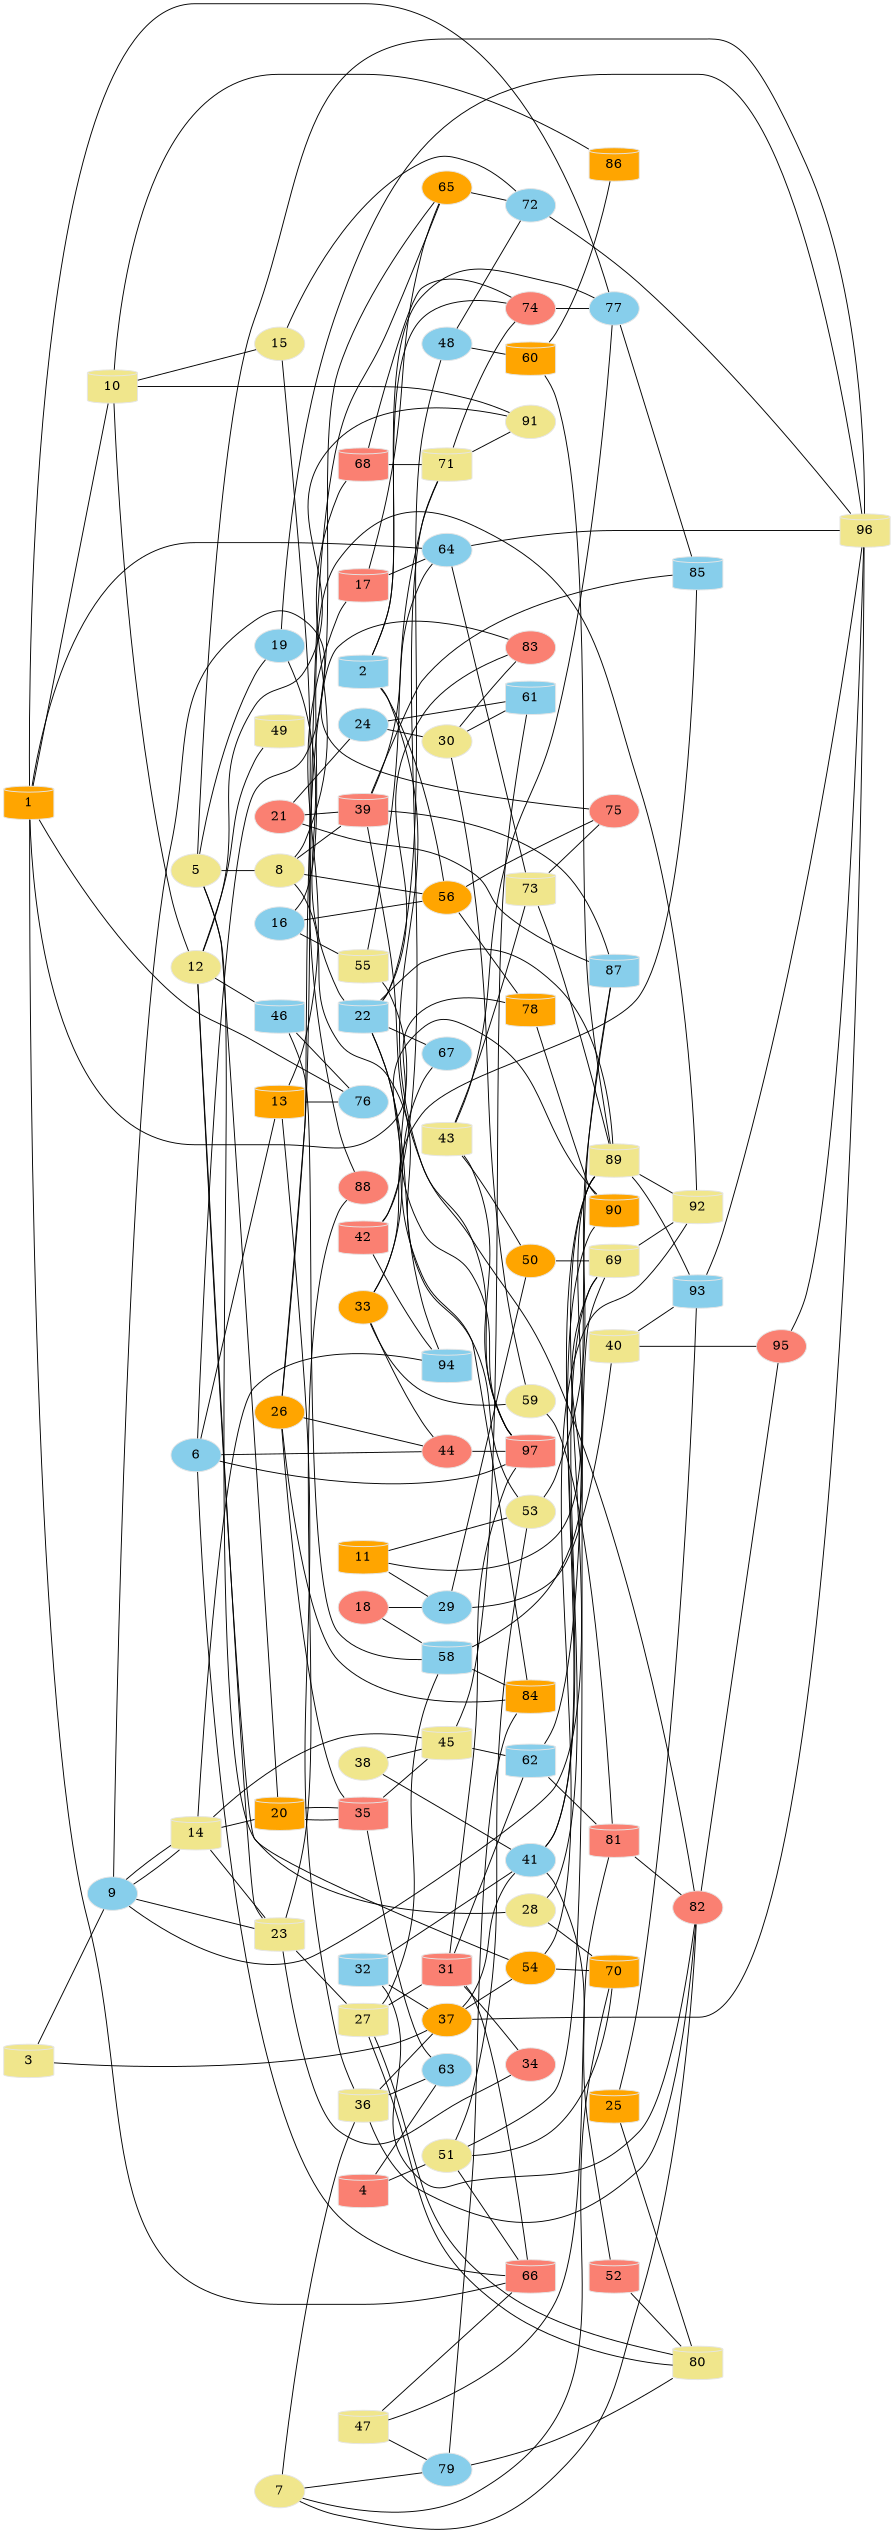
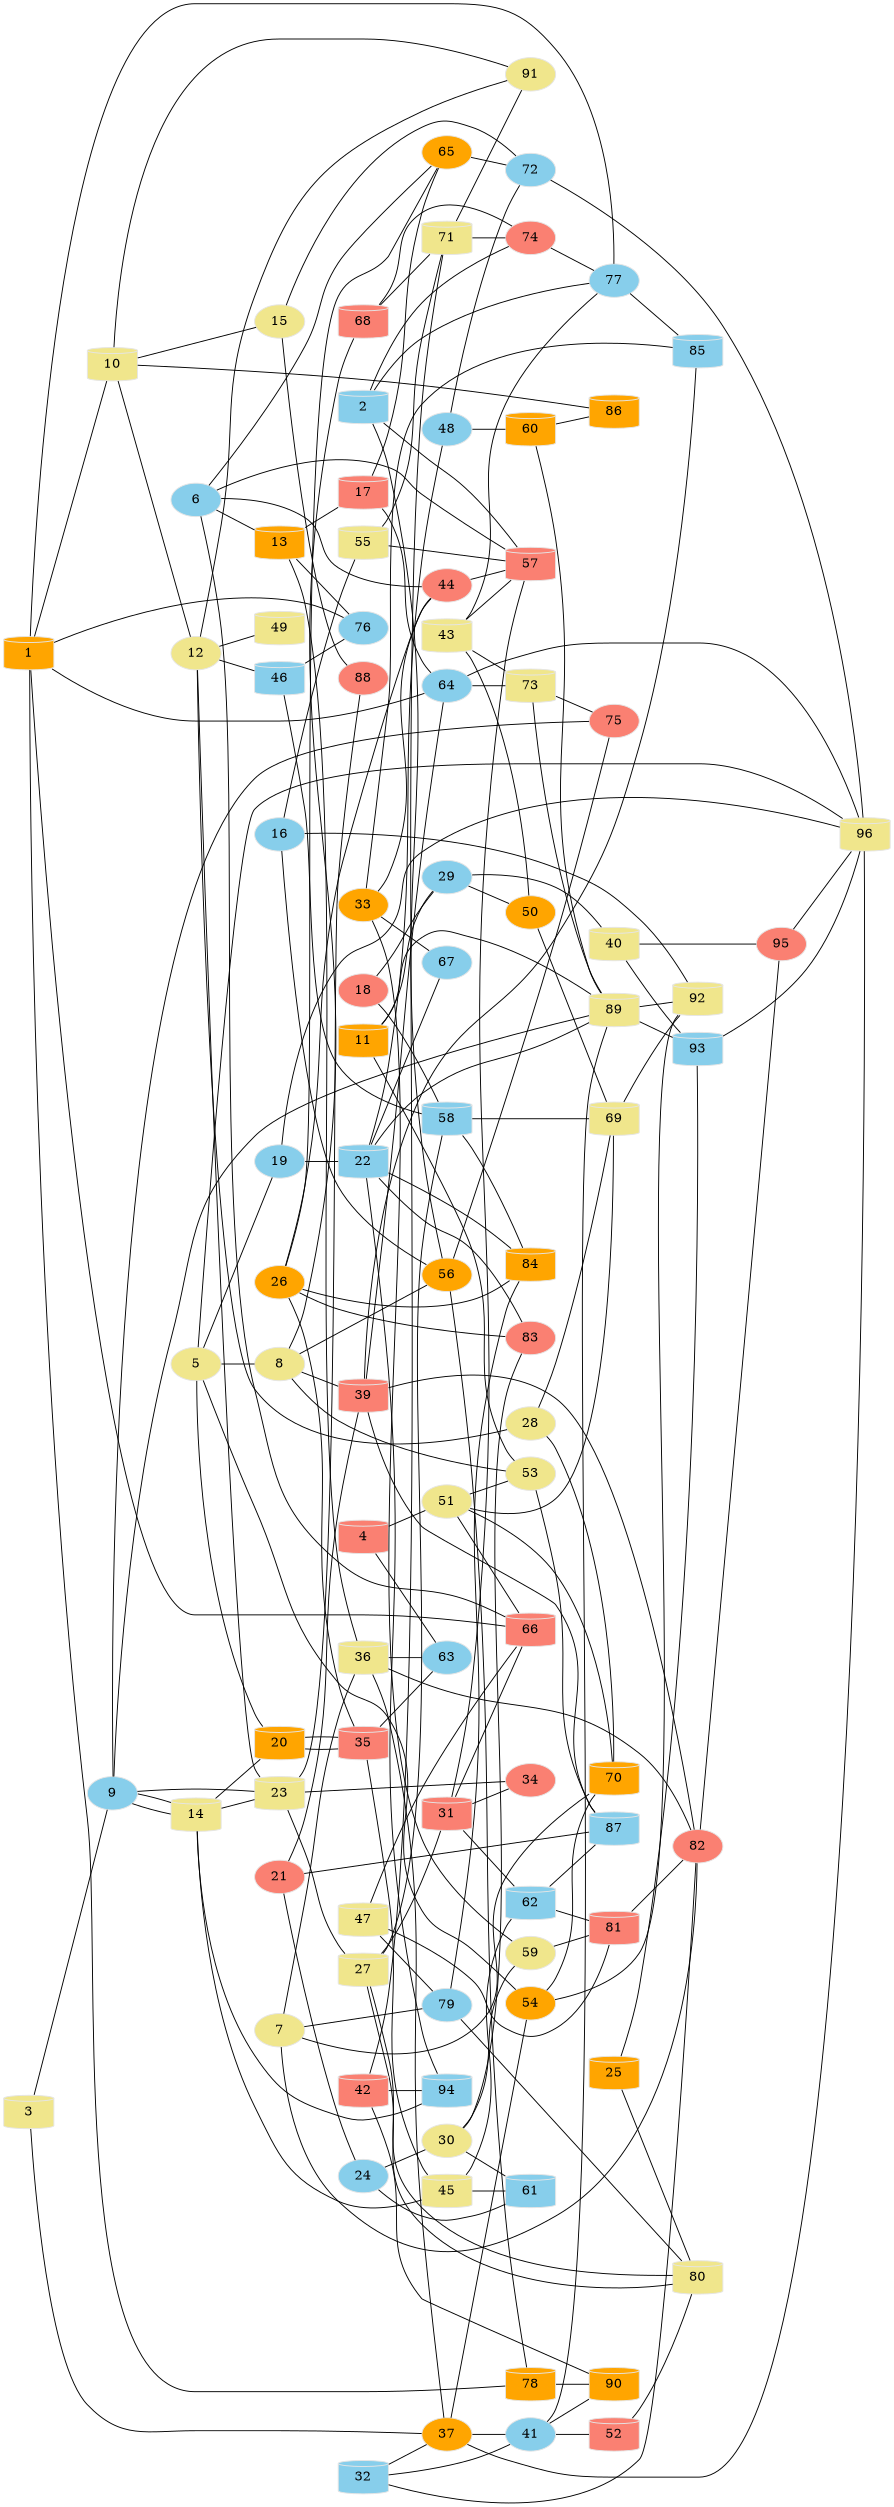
(531, 1451) -> (531, 564)
(363, 1764) -> none
